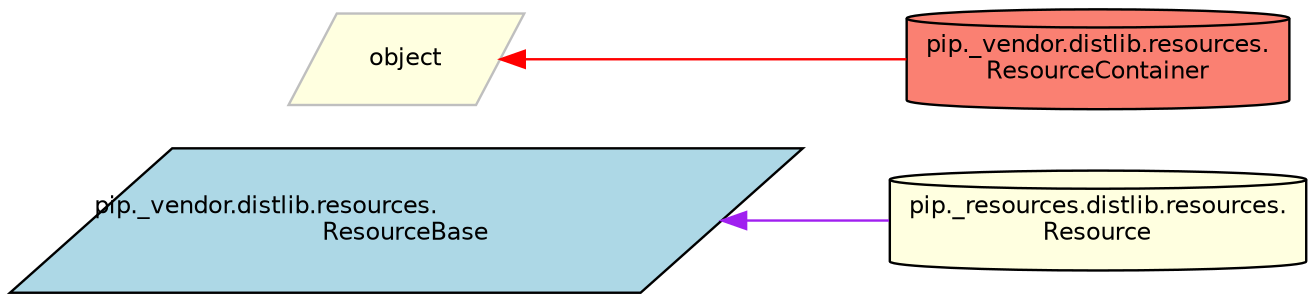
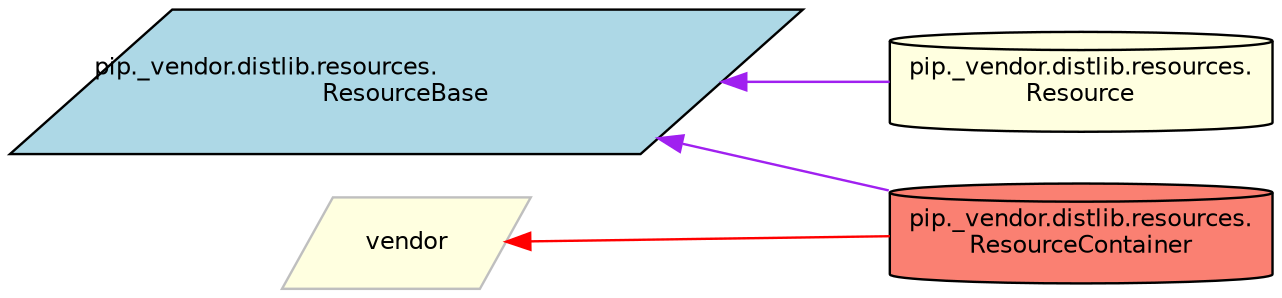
(406, 59) -> (406, 243)
none -> (786, 167)
(1098, 221) -> (1081, 82)
